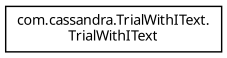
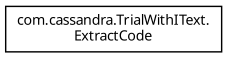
(114, 29) -> (114, 29)
